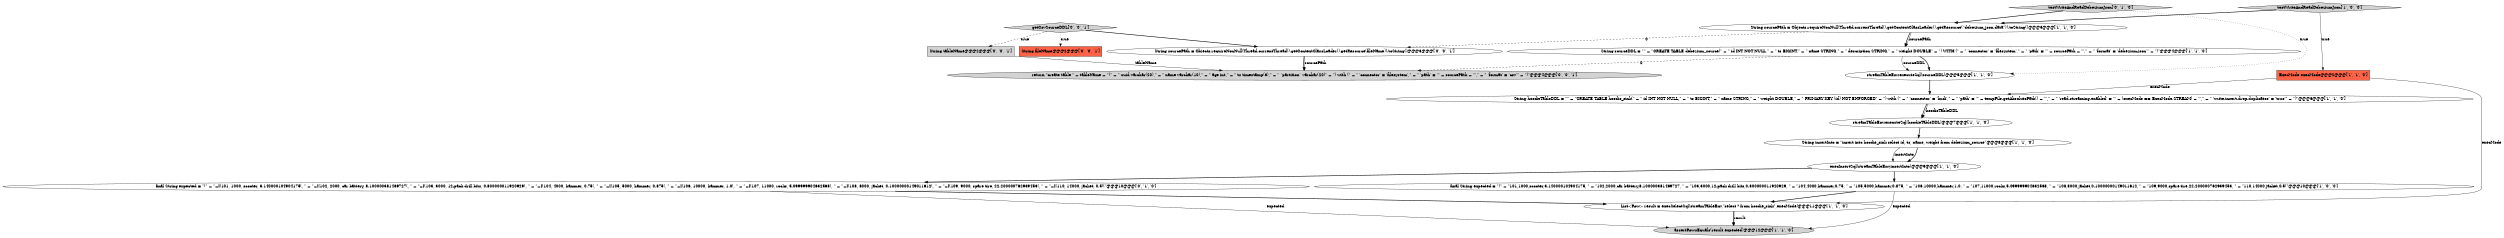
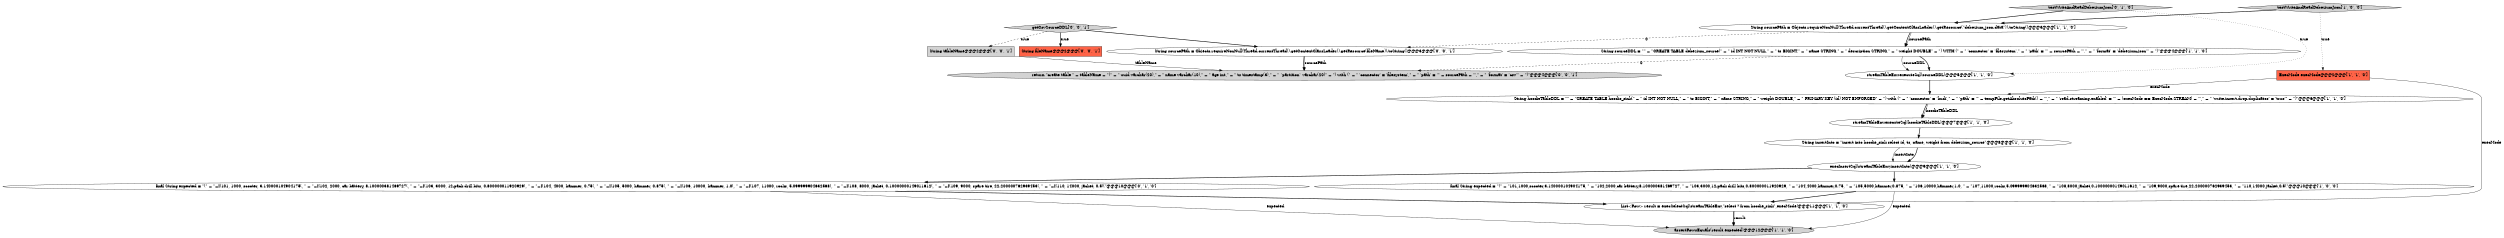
(1061, 38) -> (1061, 38)
(2321, 40) -> (2321, 40)
